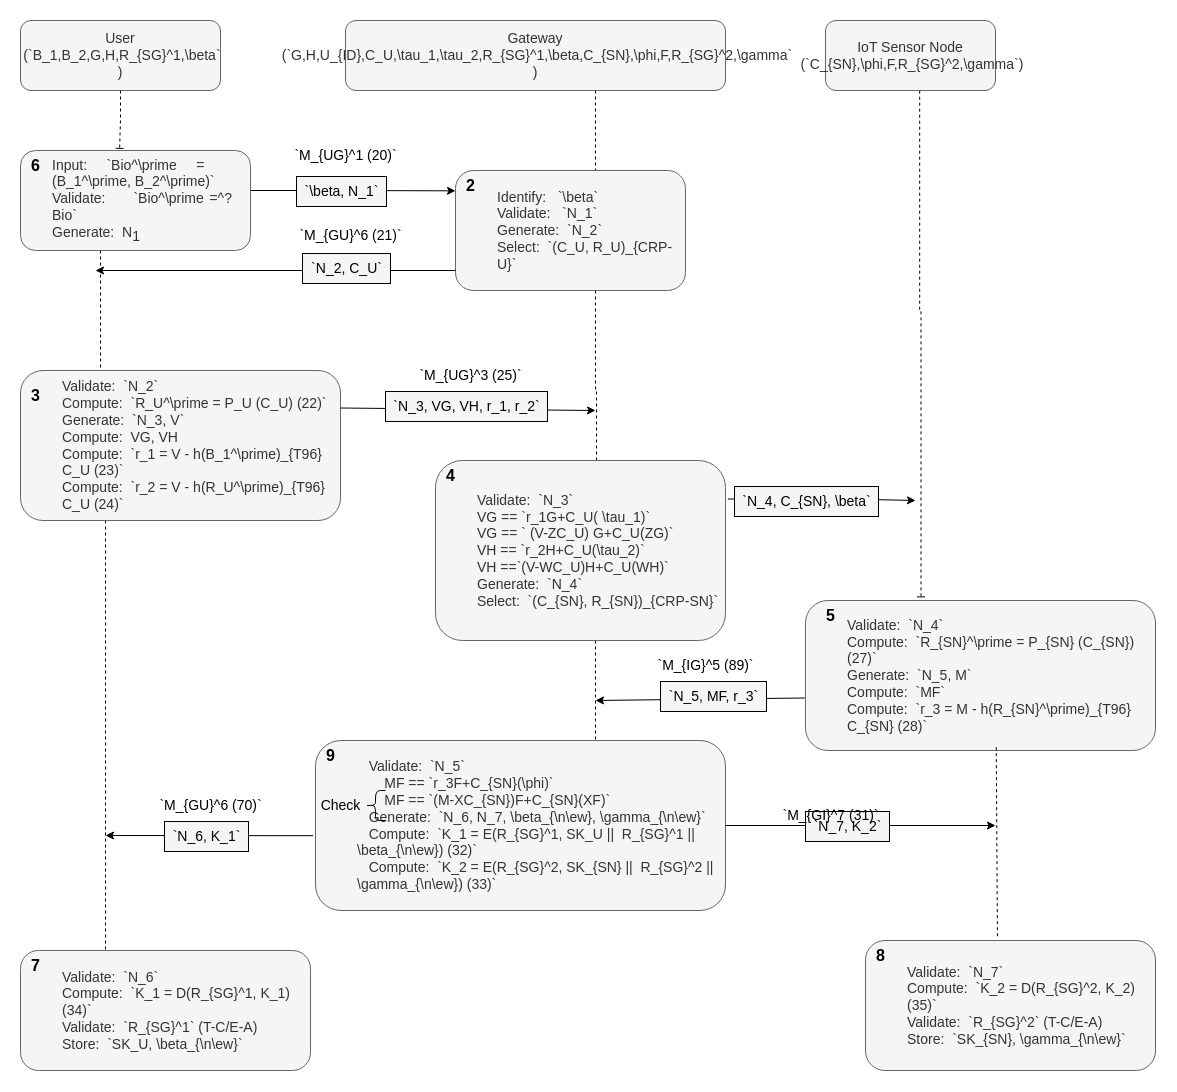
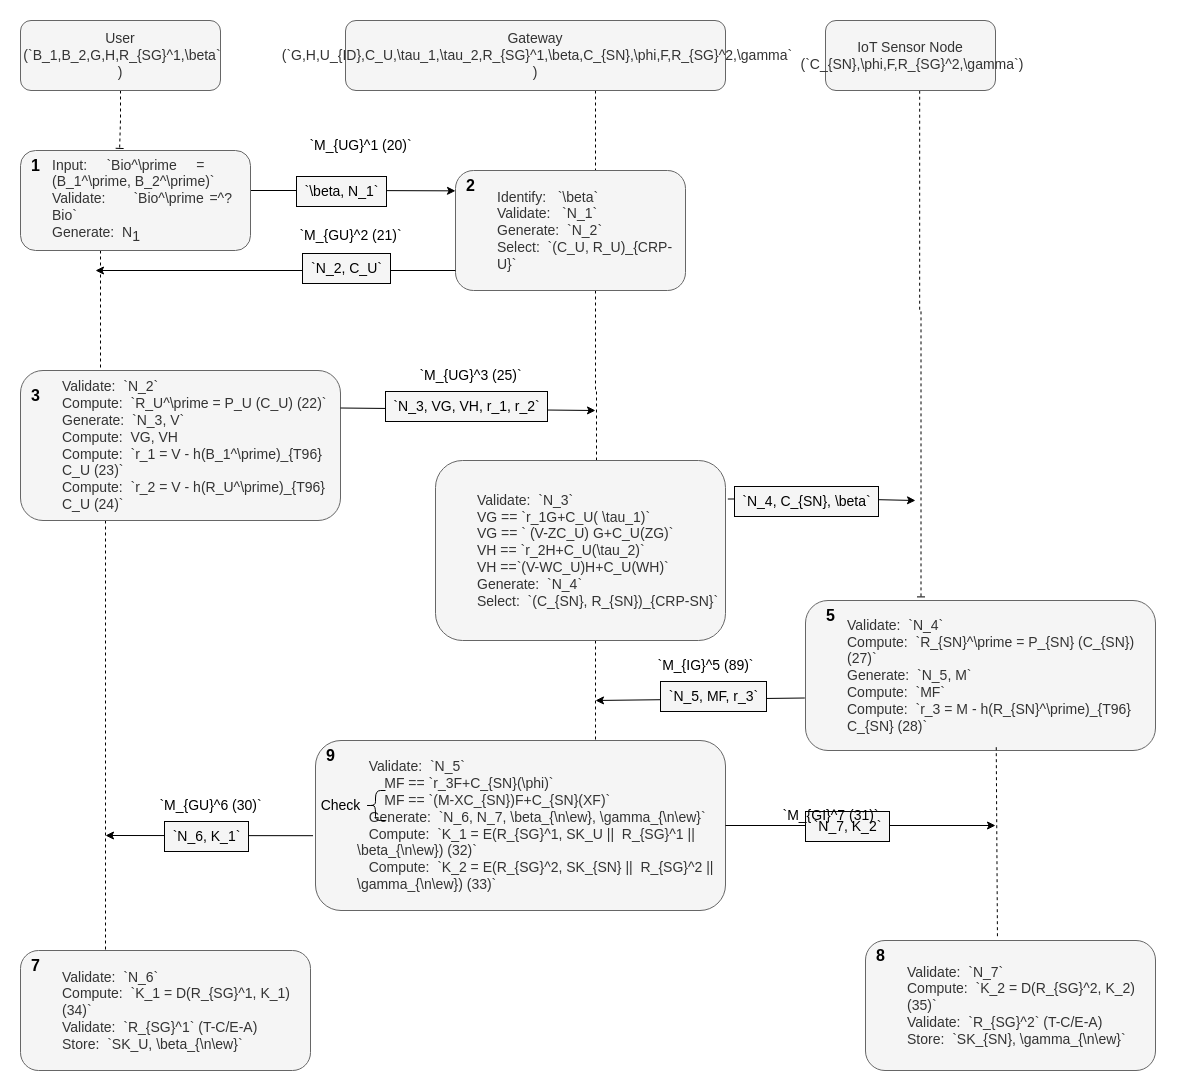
(346, 156) -> (361, 146)
(36, 166) -> (36, 166)
(351, 236) -> (351, 236)
(451, 476) -> none
(211, 806) -> (211, 806)
